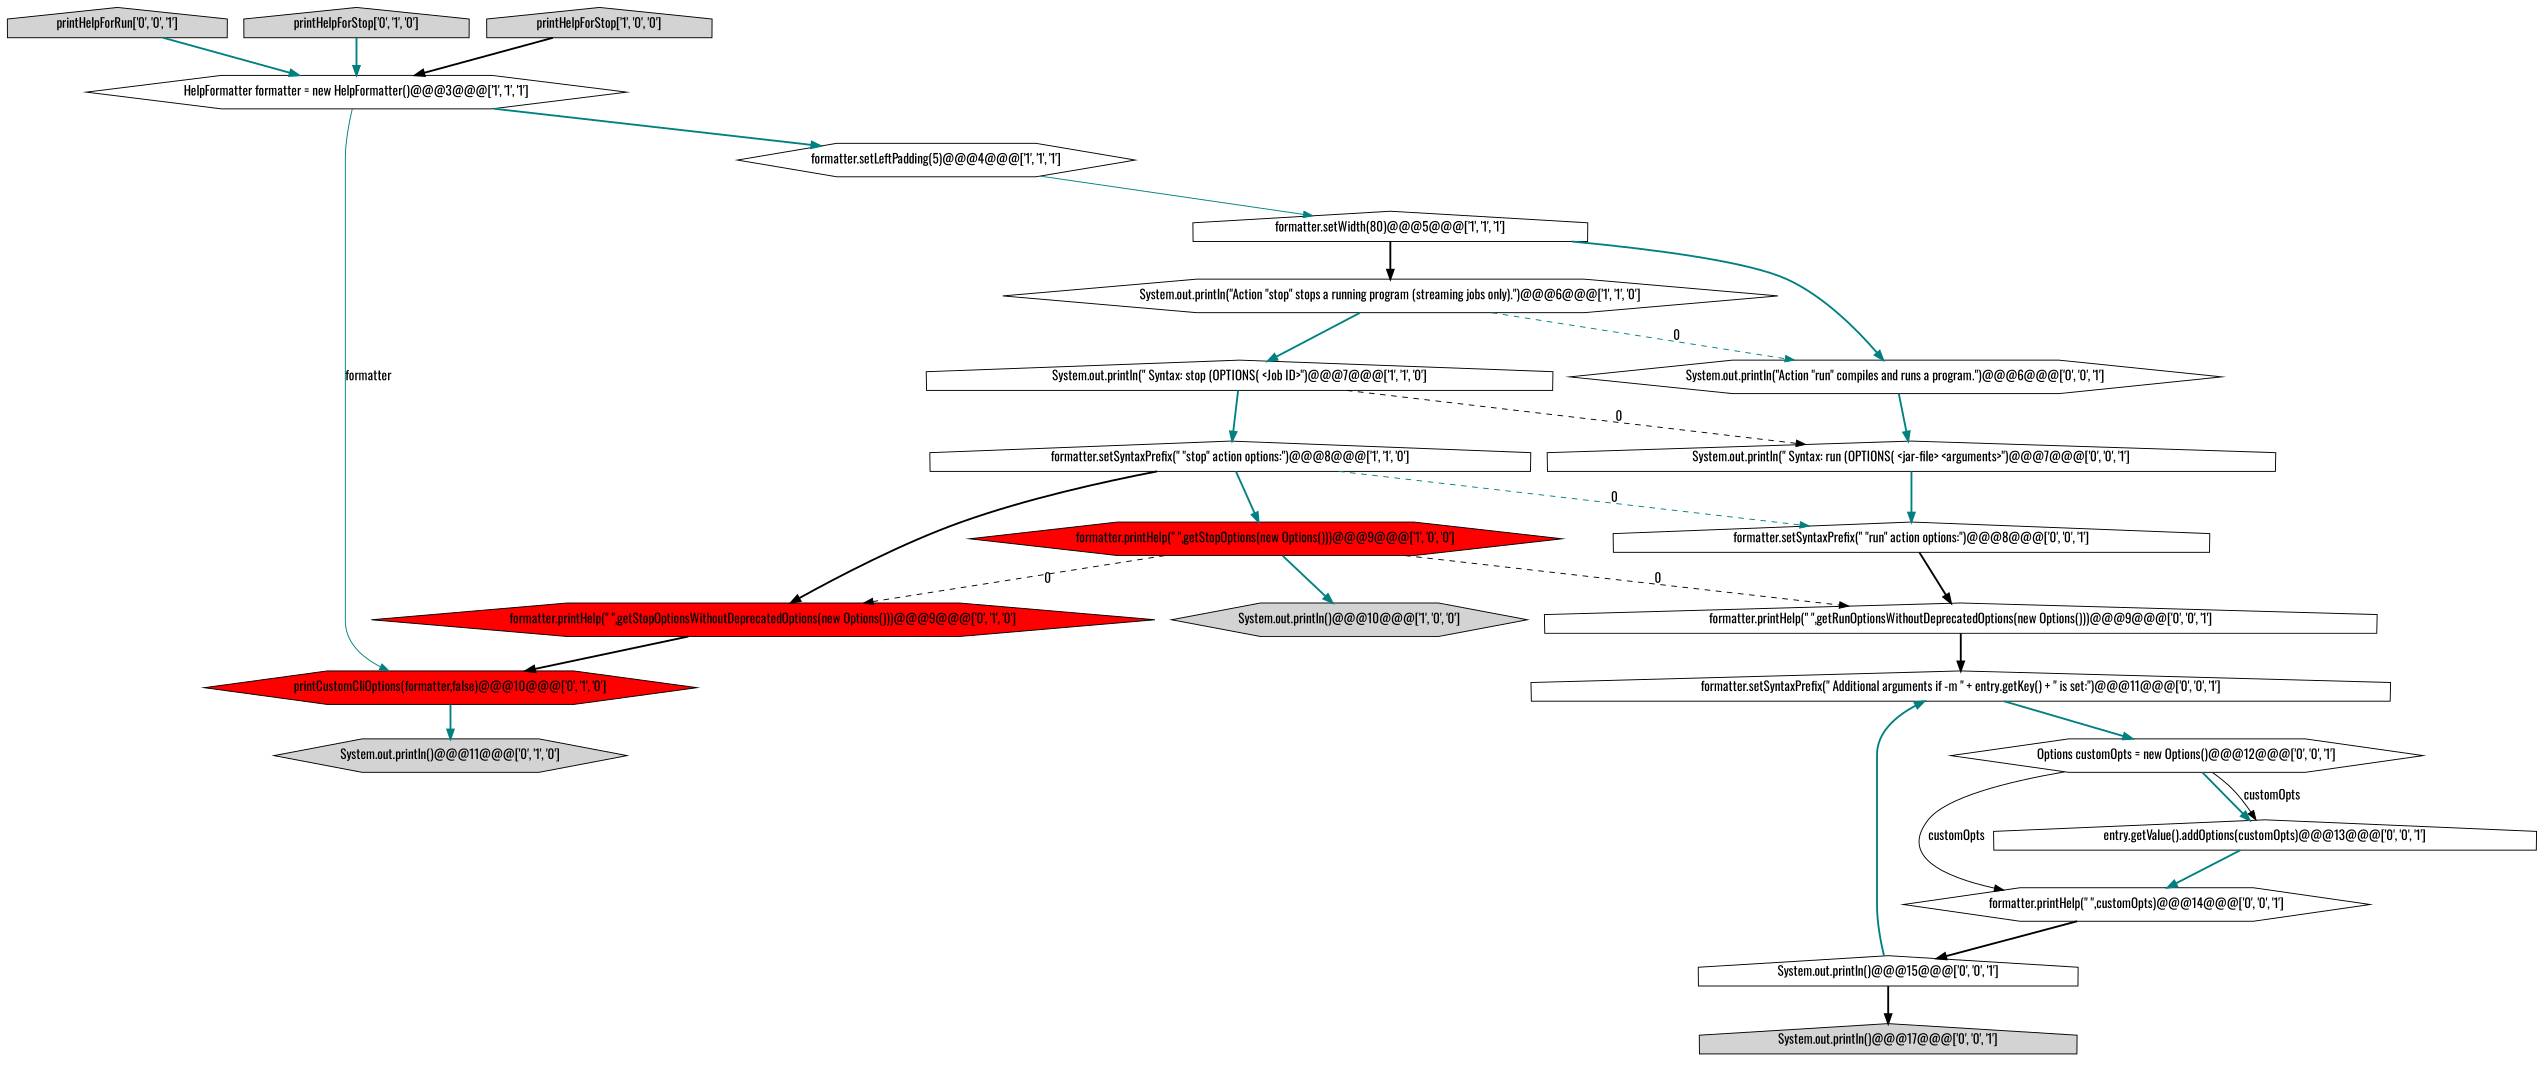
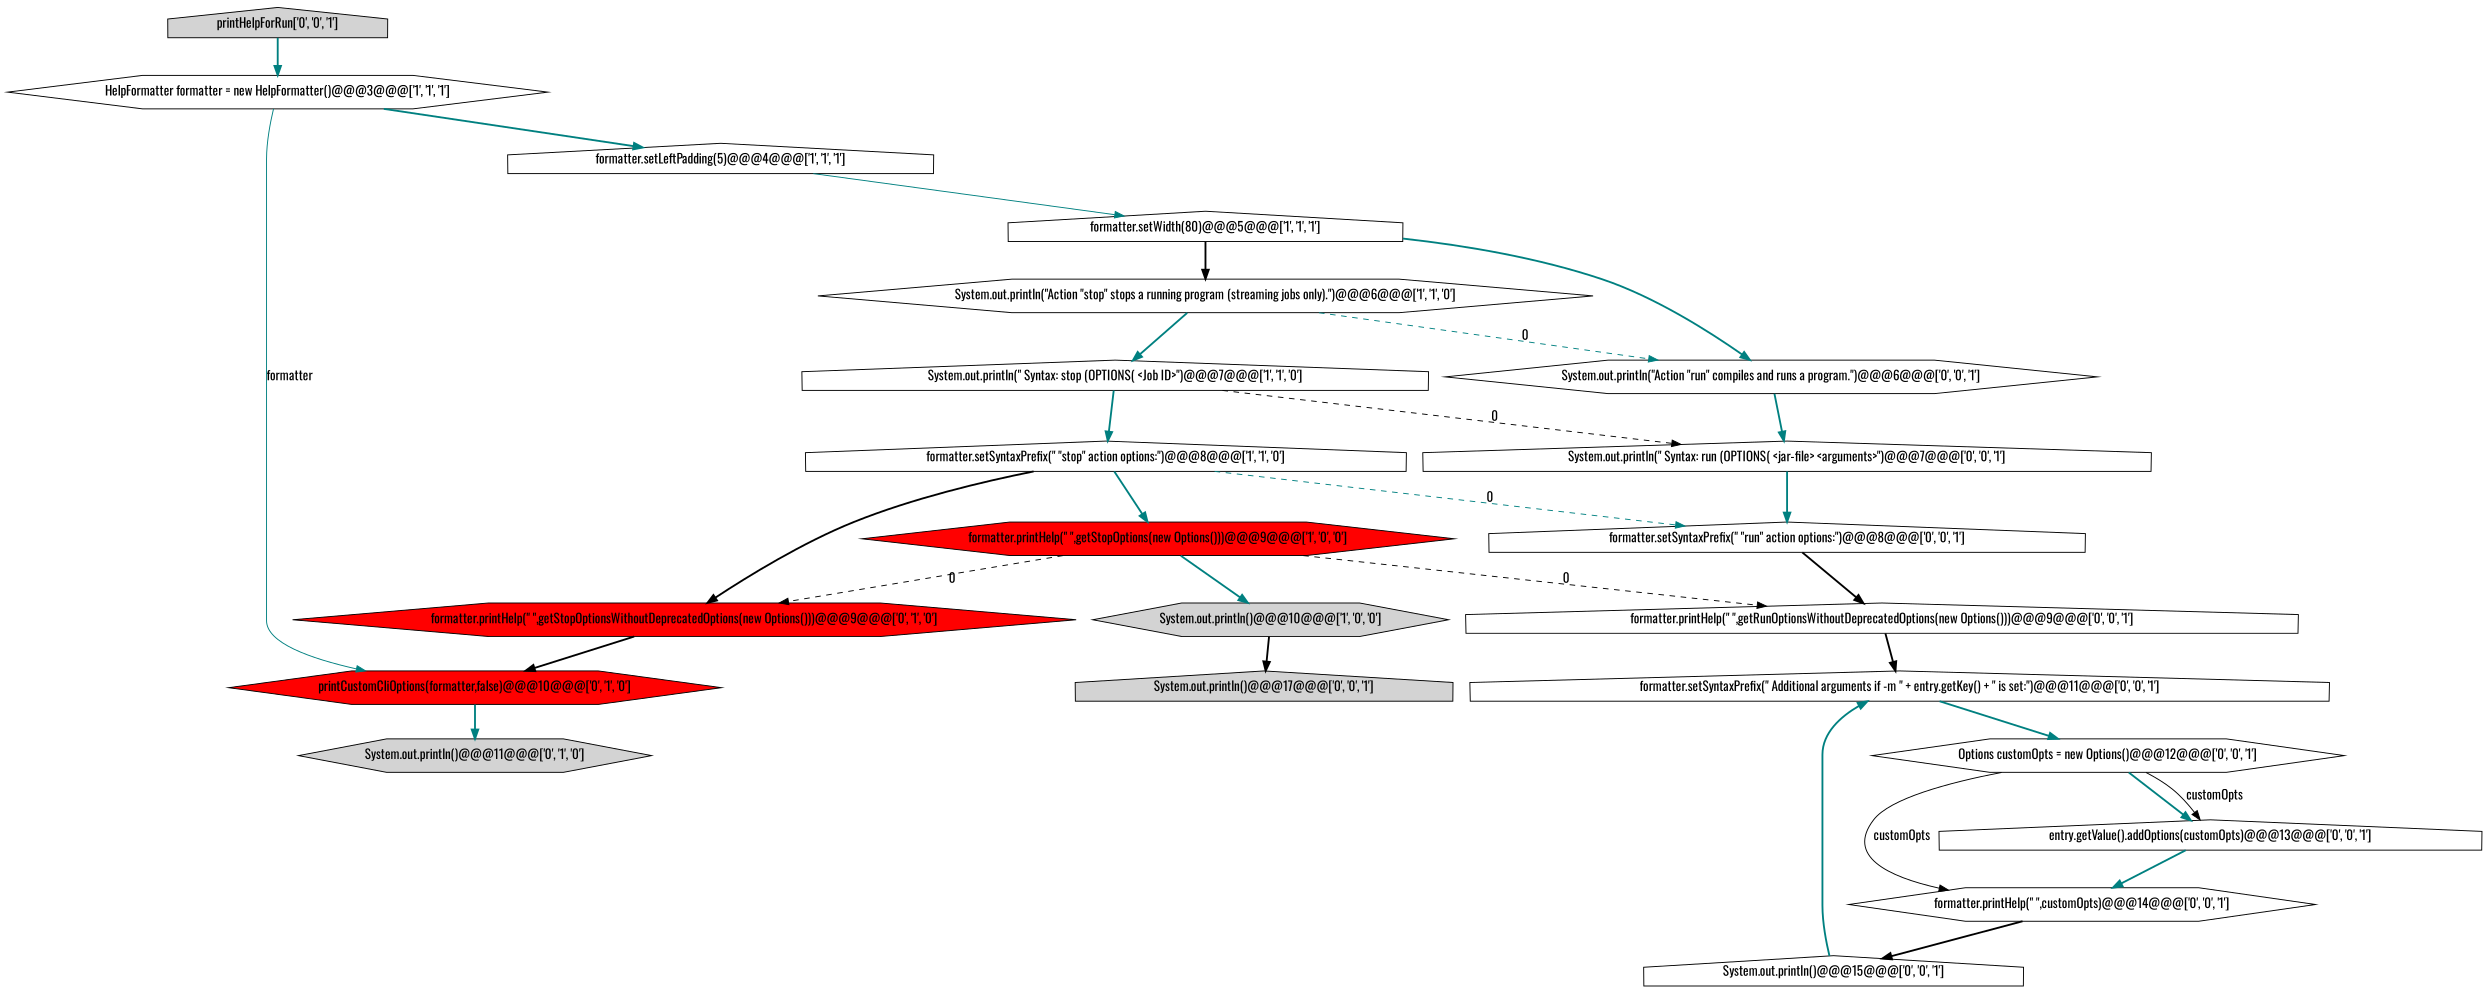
(356, 24) -> none
(599, 24) -> none
(936, 160) -> (721, 160)
(1888, 1000) -> (1268, 649)
